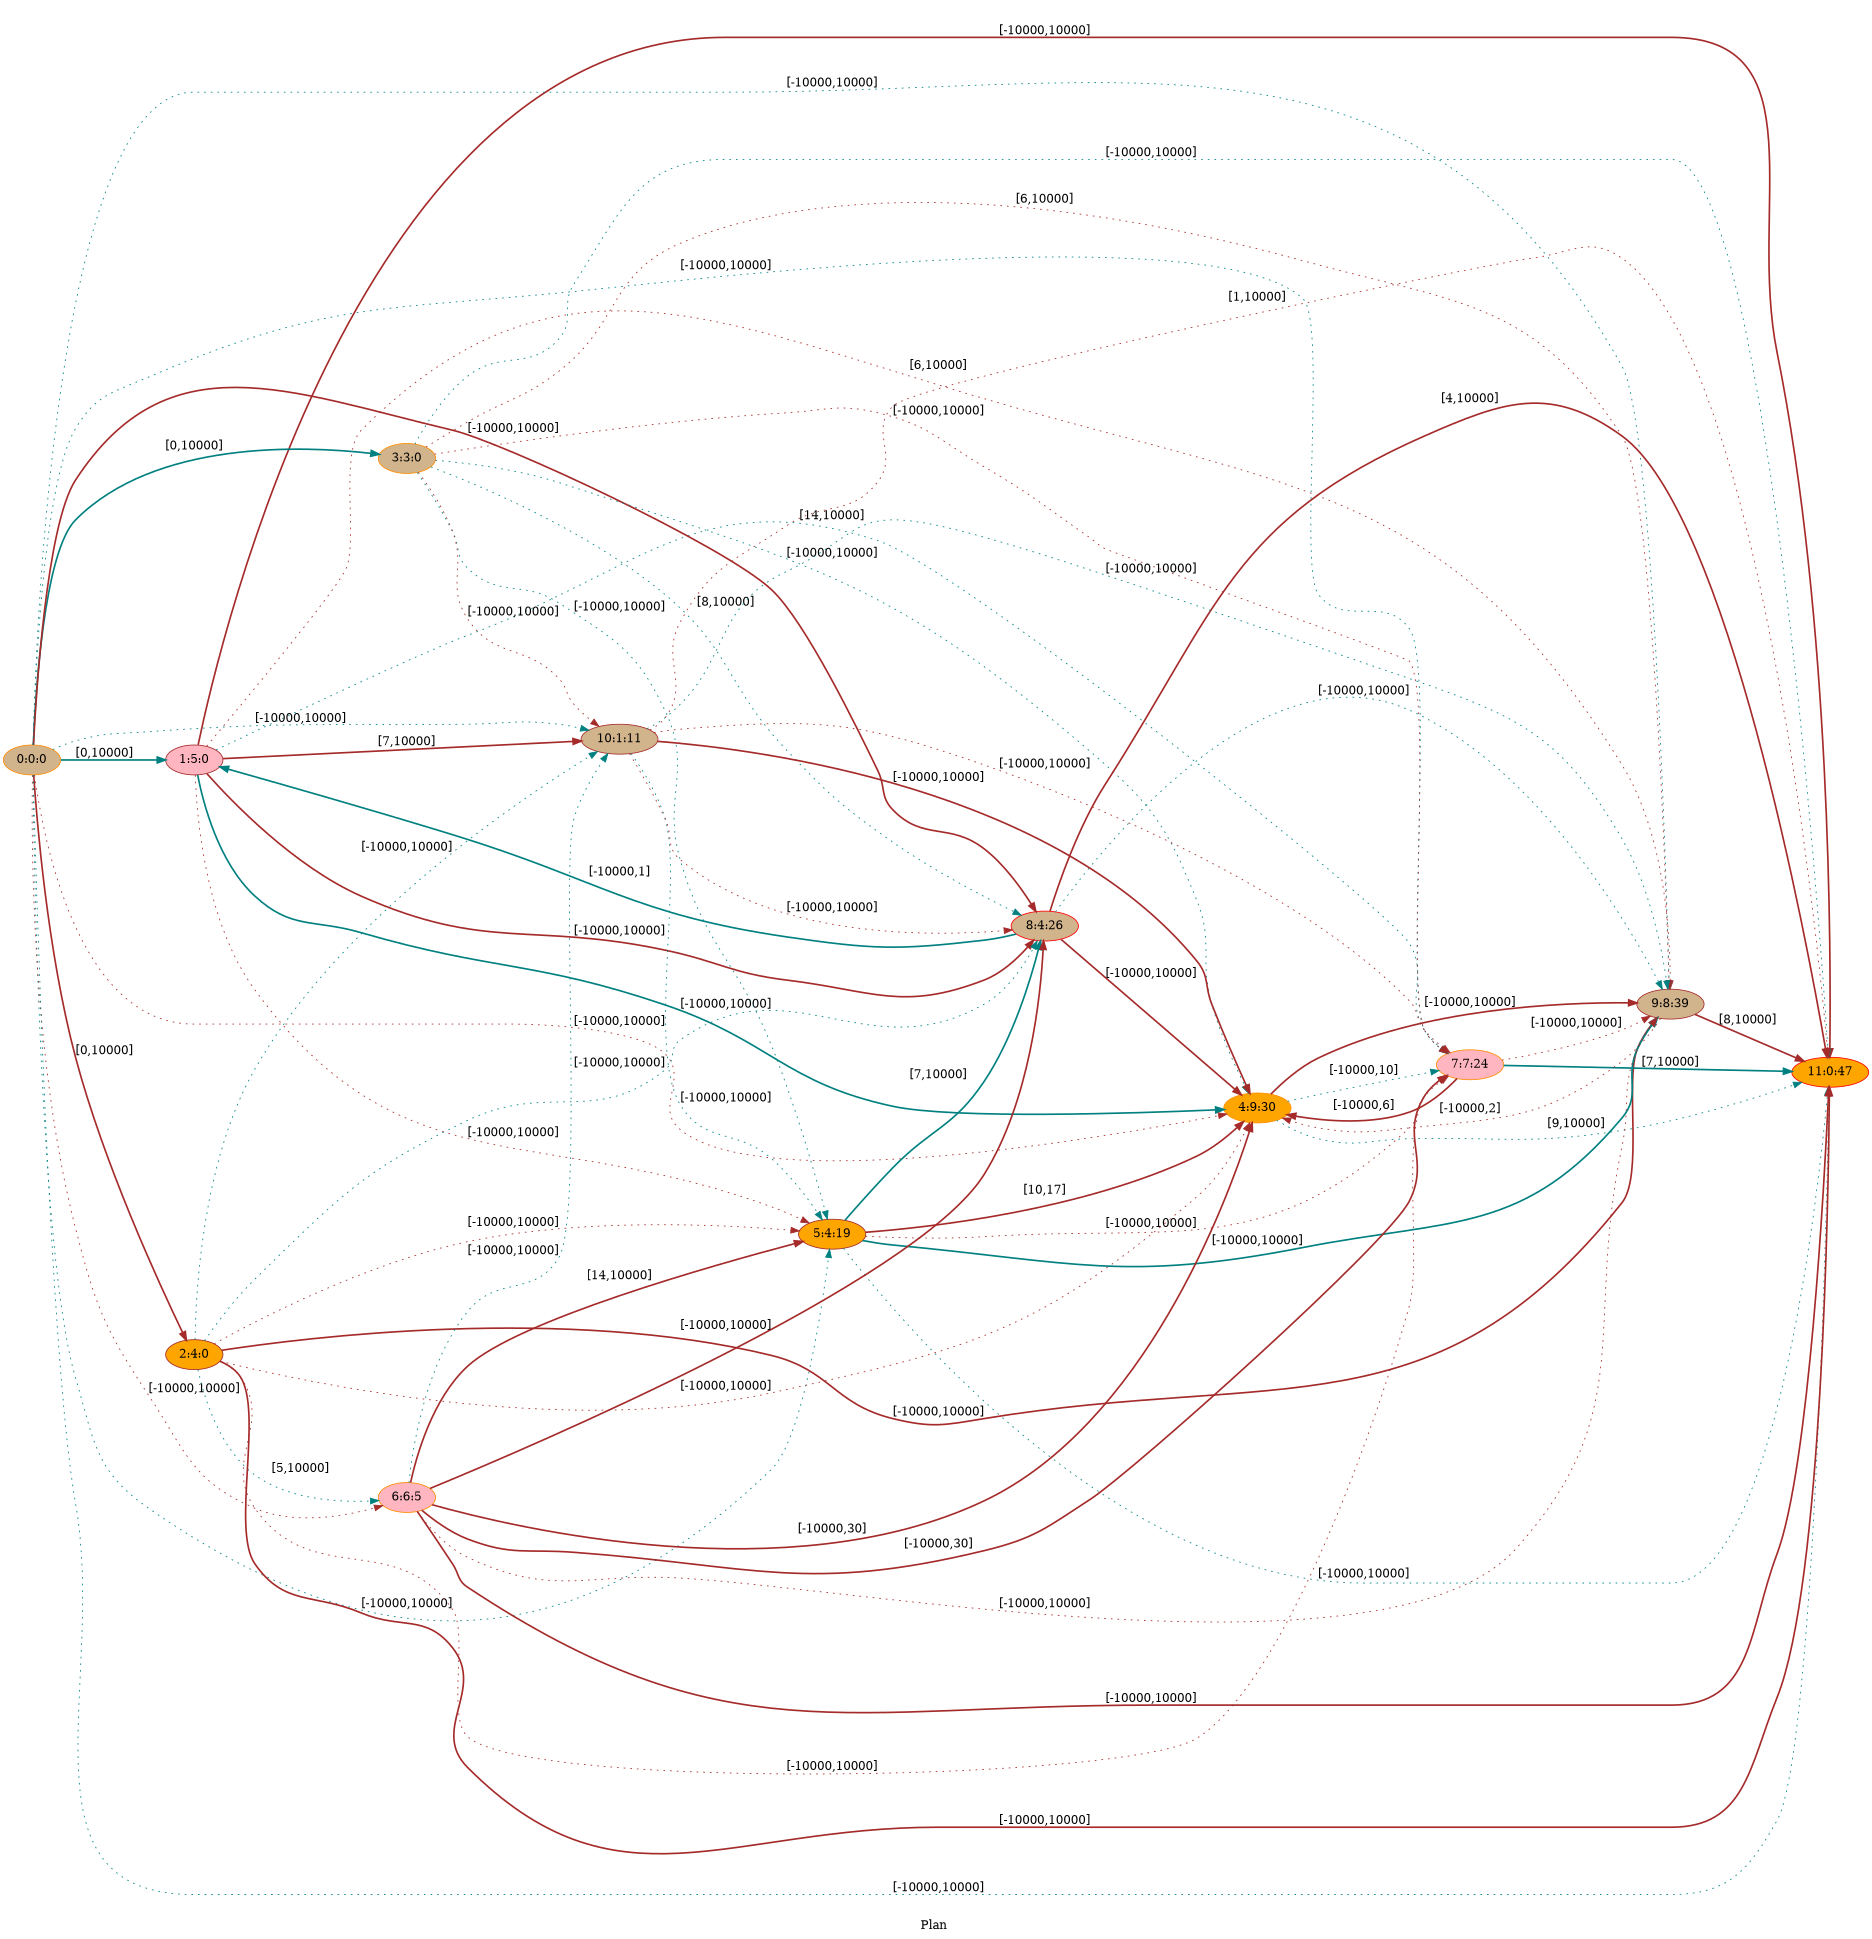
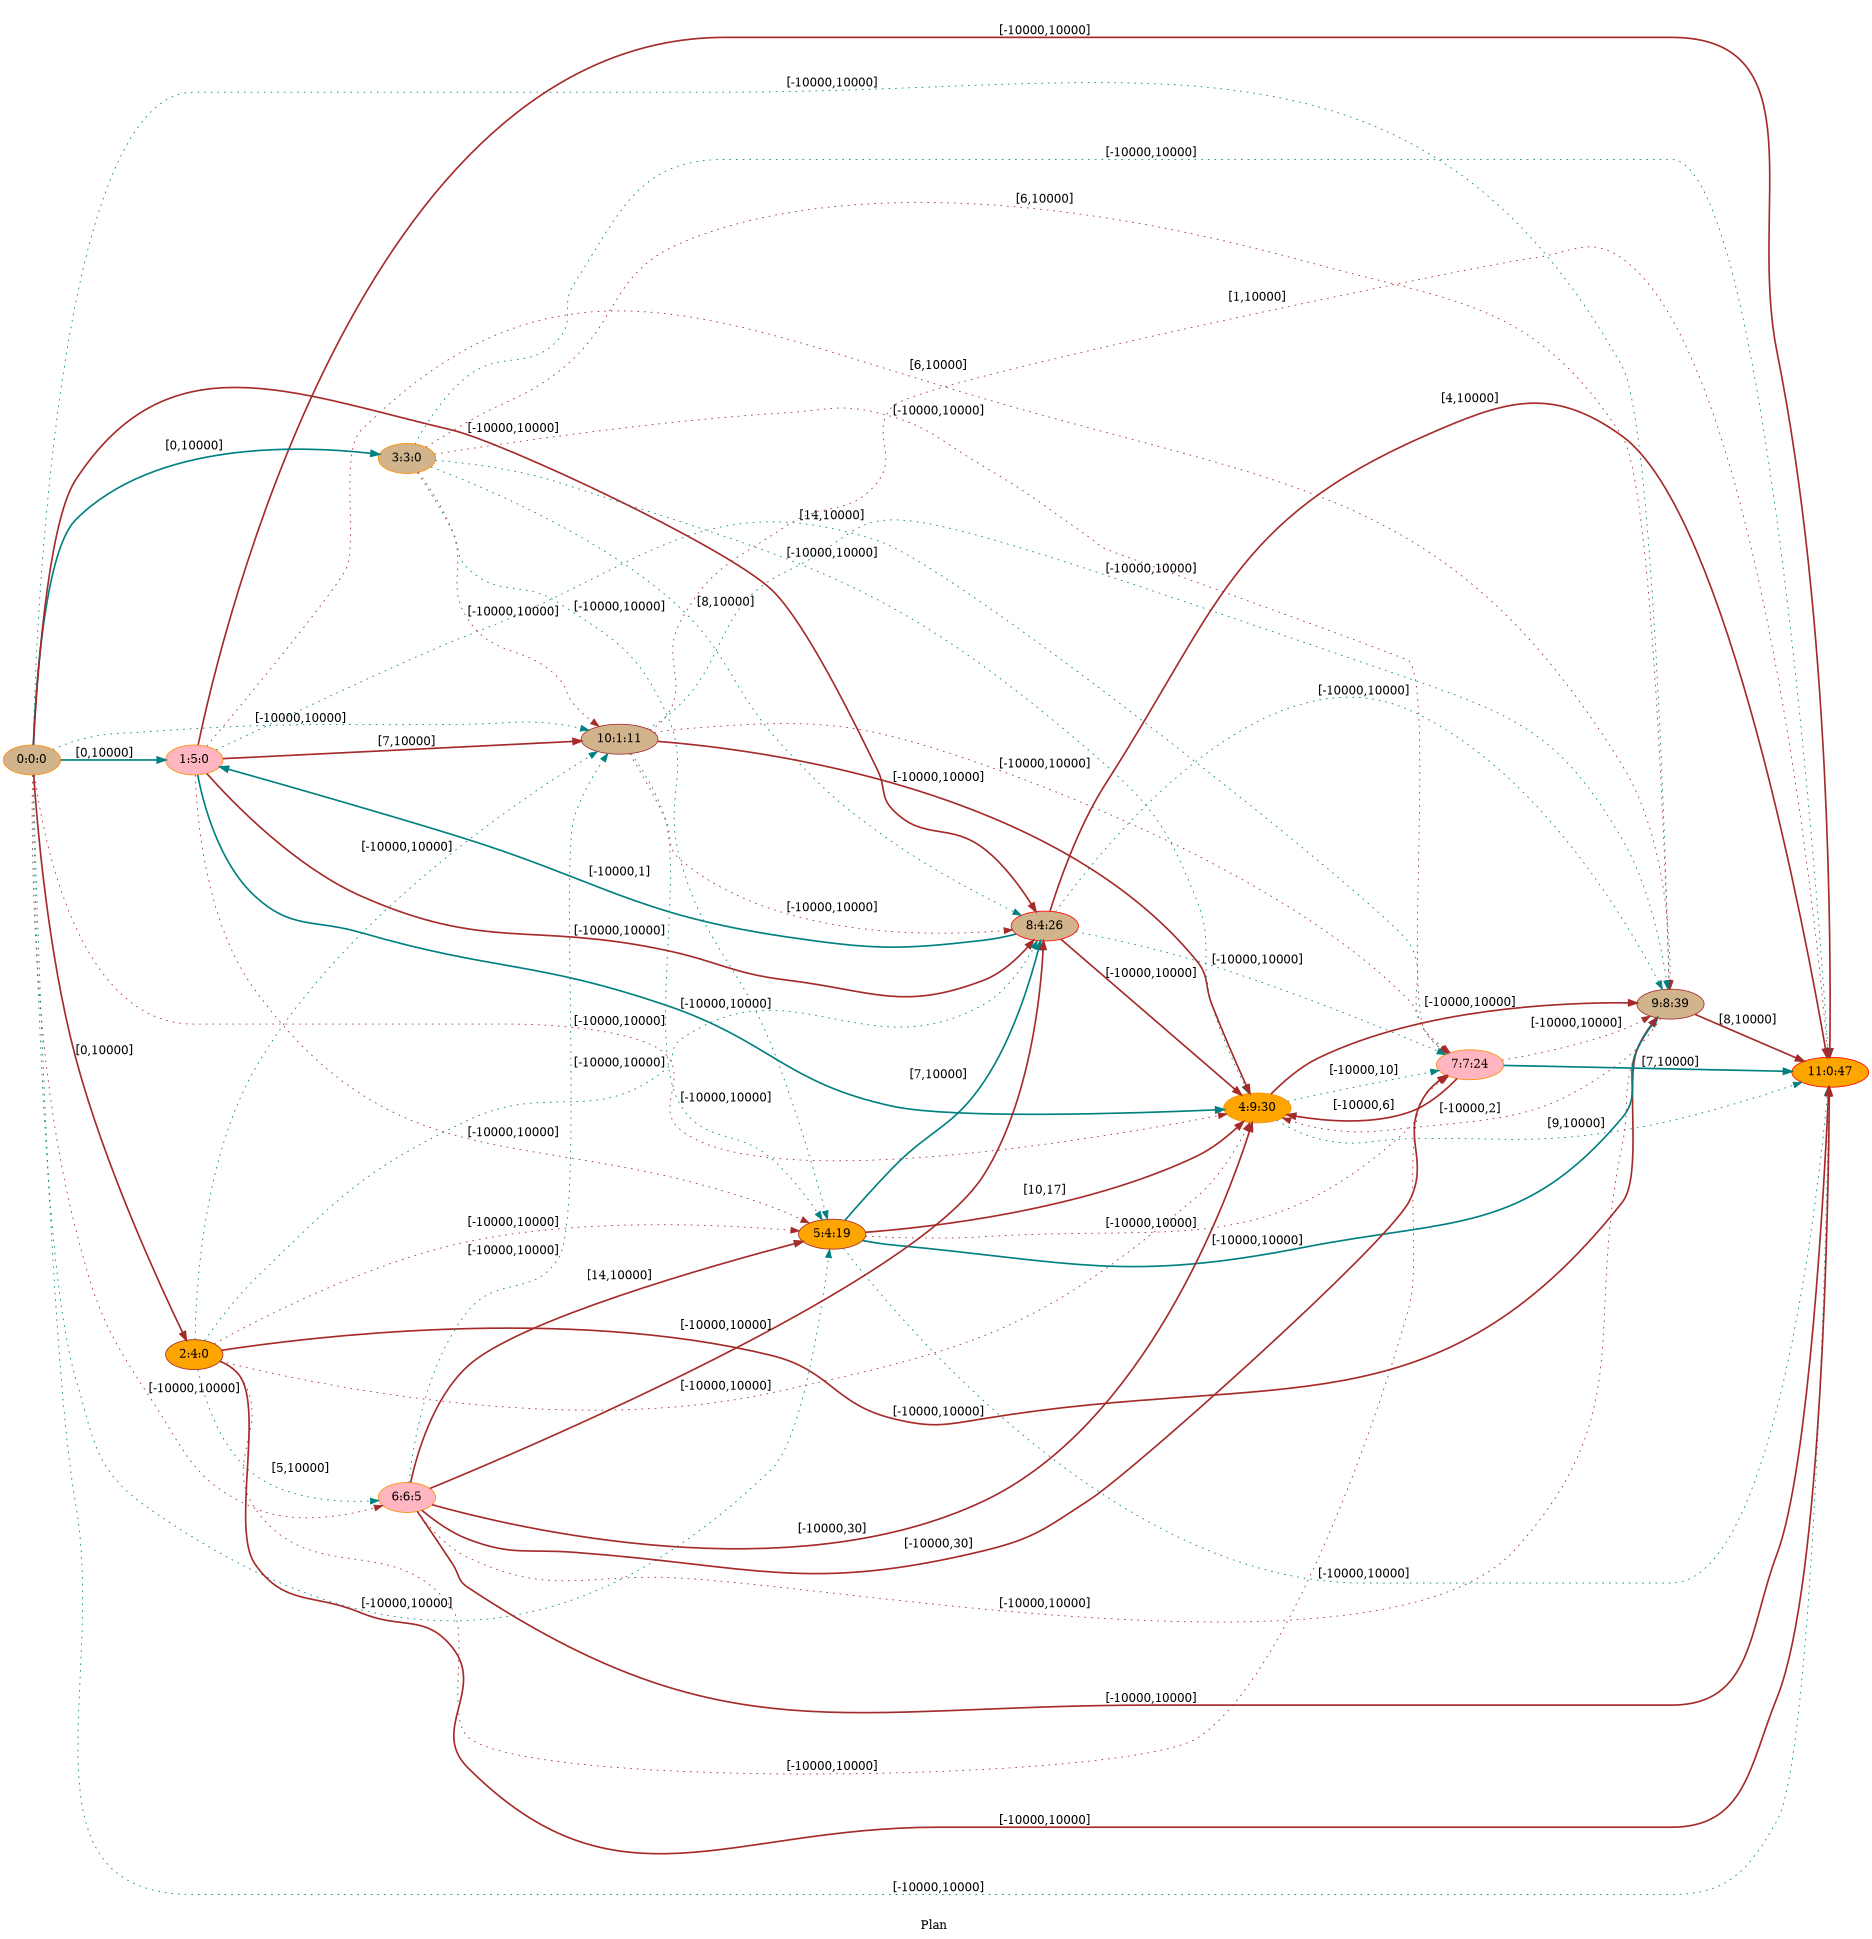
(930, 261) -> (1260, 982)
(194, 760) -> (194, 760)
